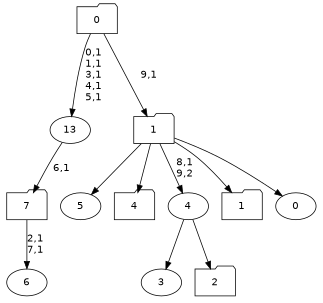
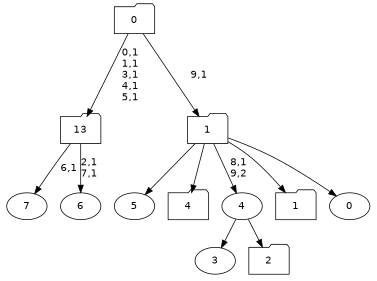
(70, 130) -> (81, 130)
(27, 206) -> (27, 206)
(27, 241) -> (81, 164)
